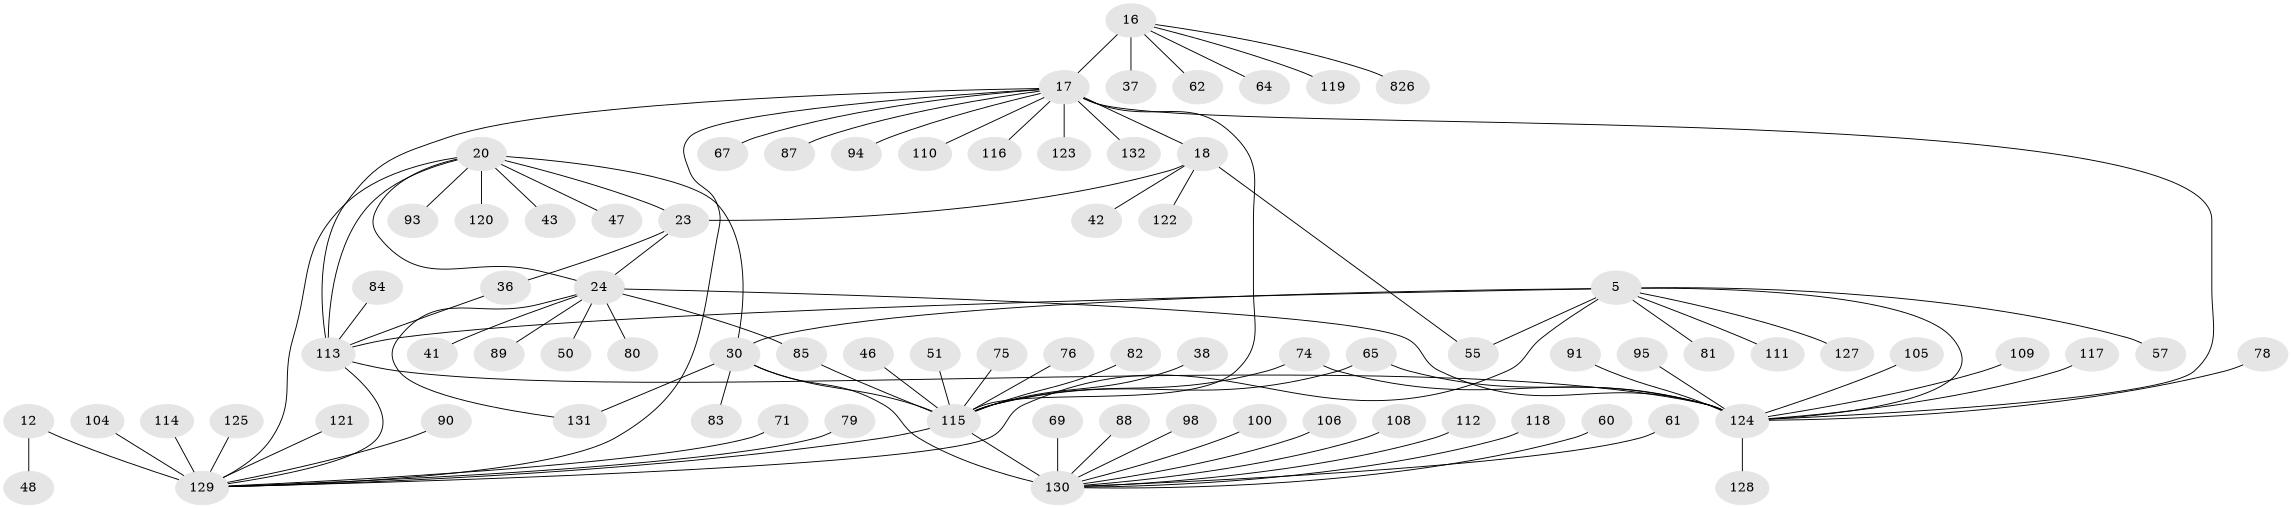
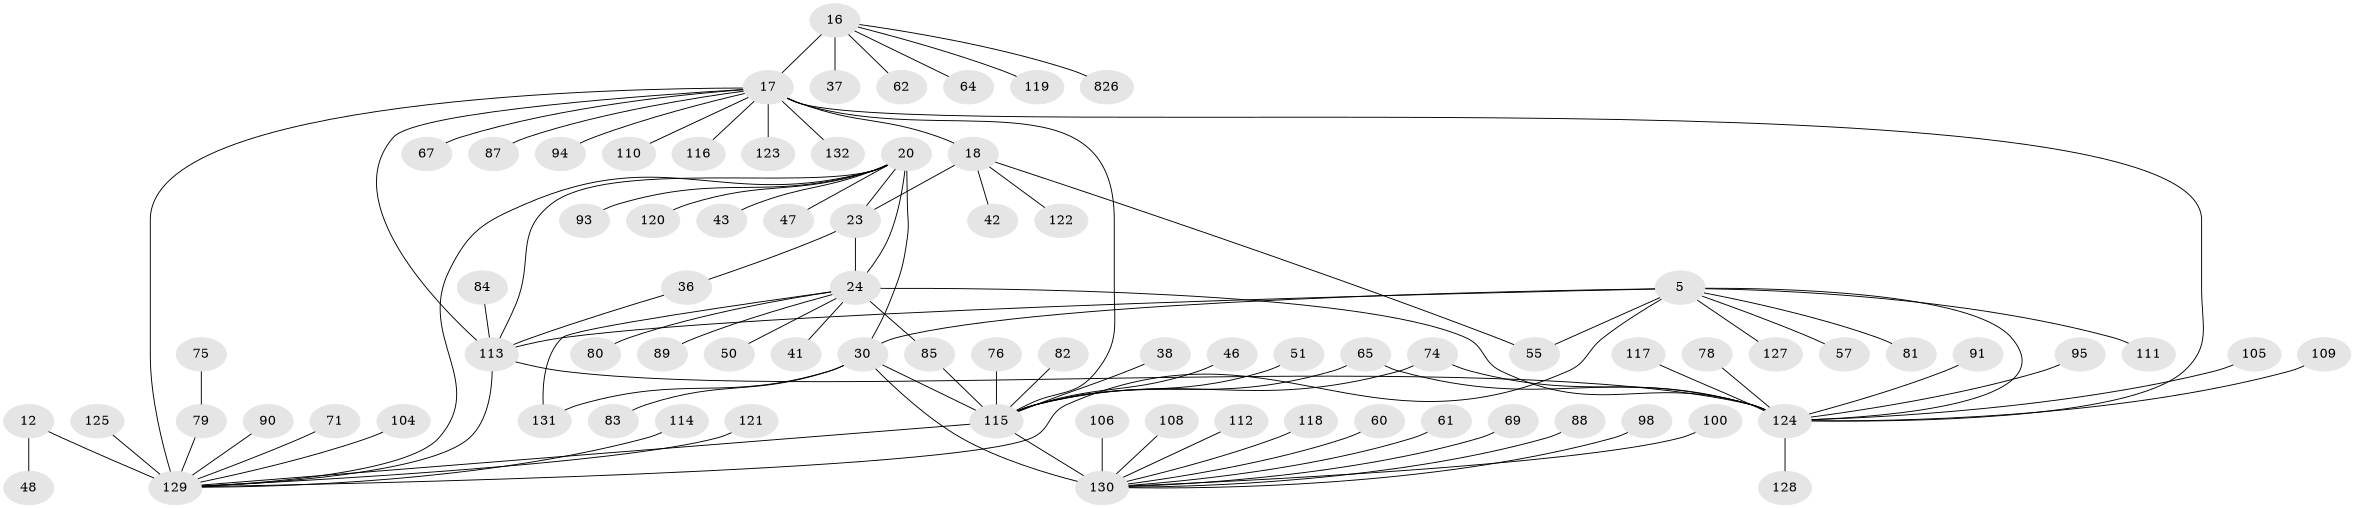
(978, 388) -> (201, 388)
